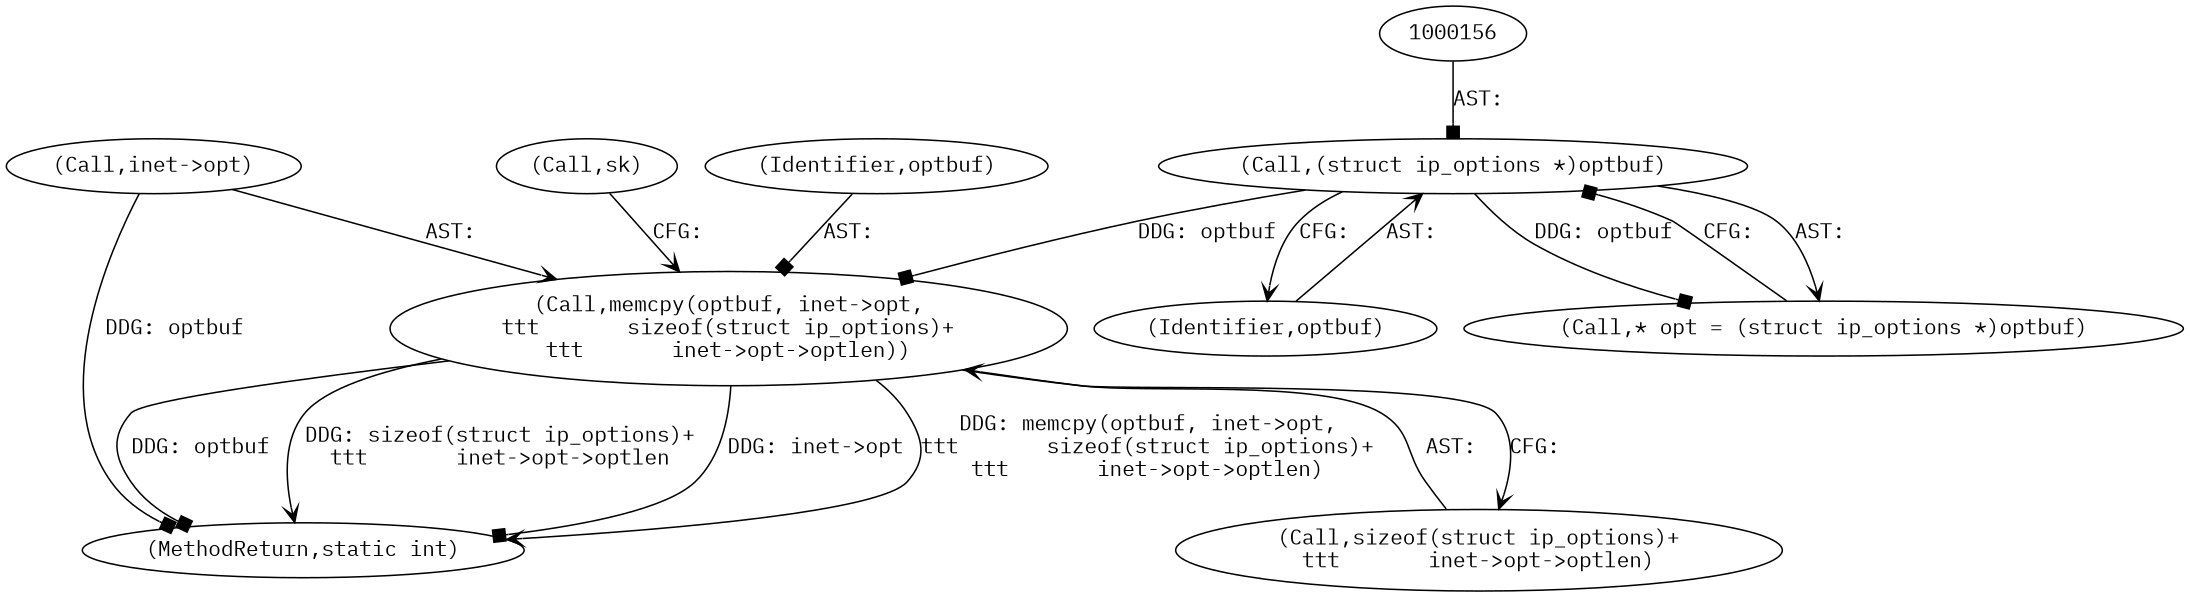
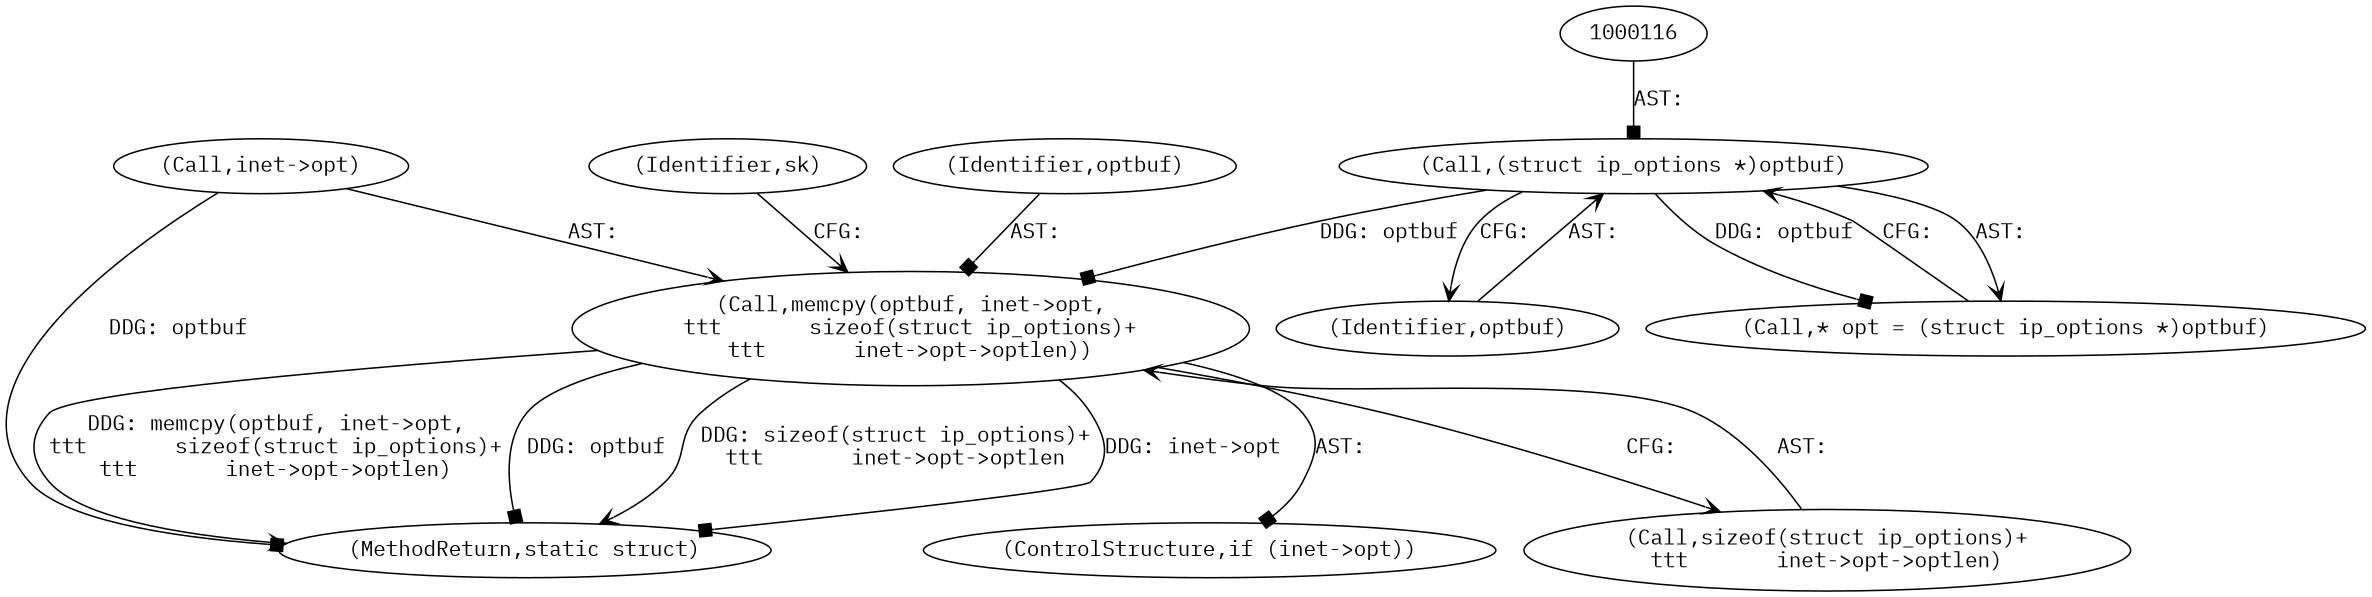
(1453, 34) -> (1634, 34)
(587, 166) -> (728, 166)
(1697, 238) -> (1878, 238)
(303, 550) -> (525, 550)
none -> (1210, 550)
